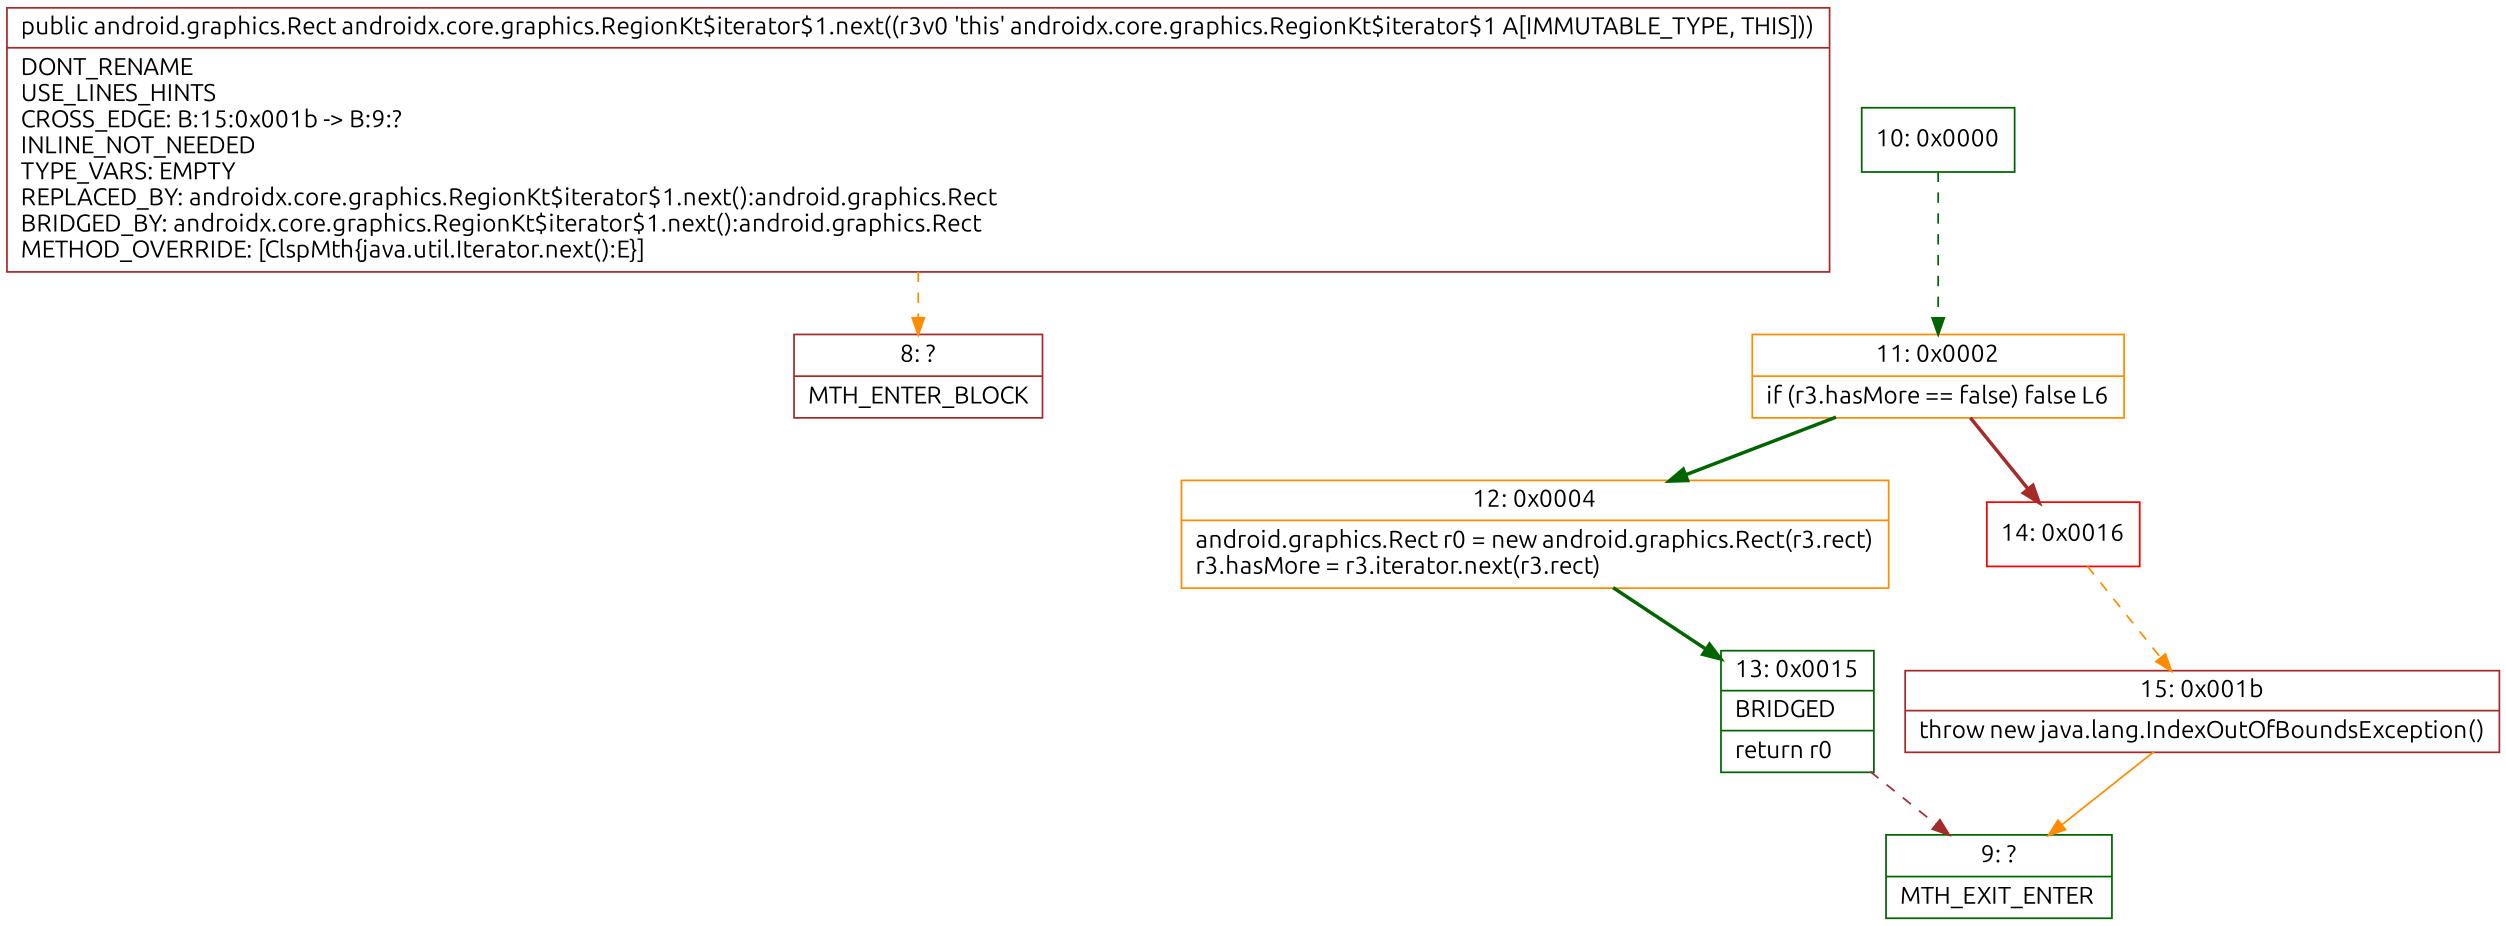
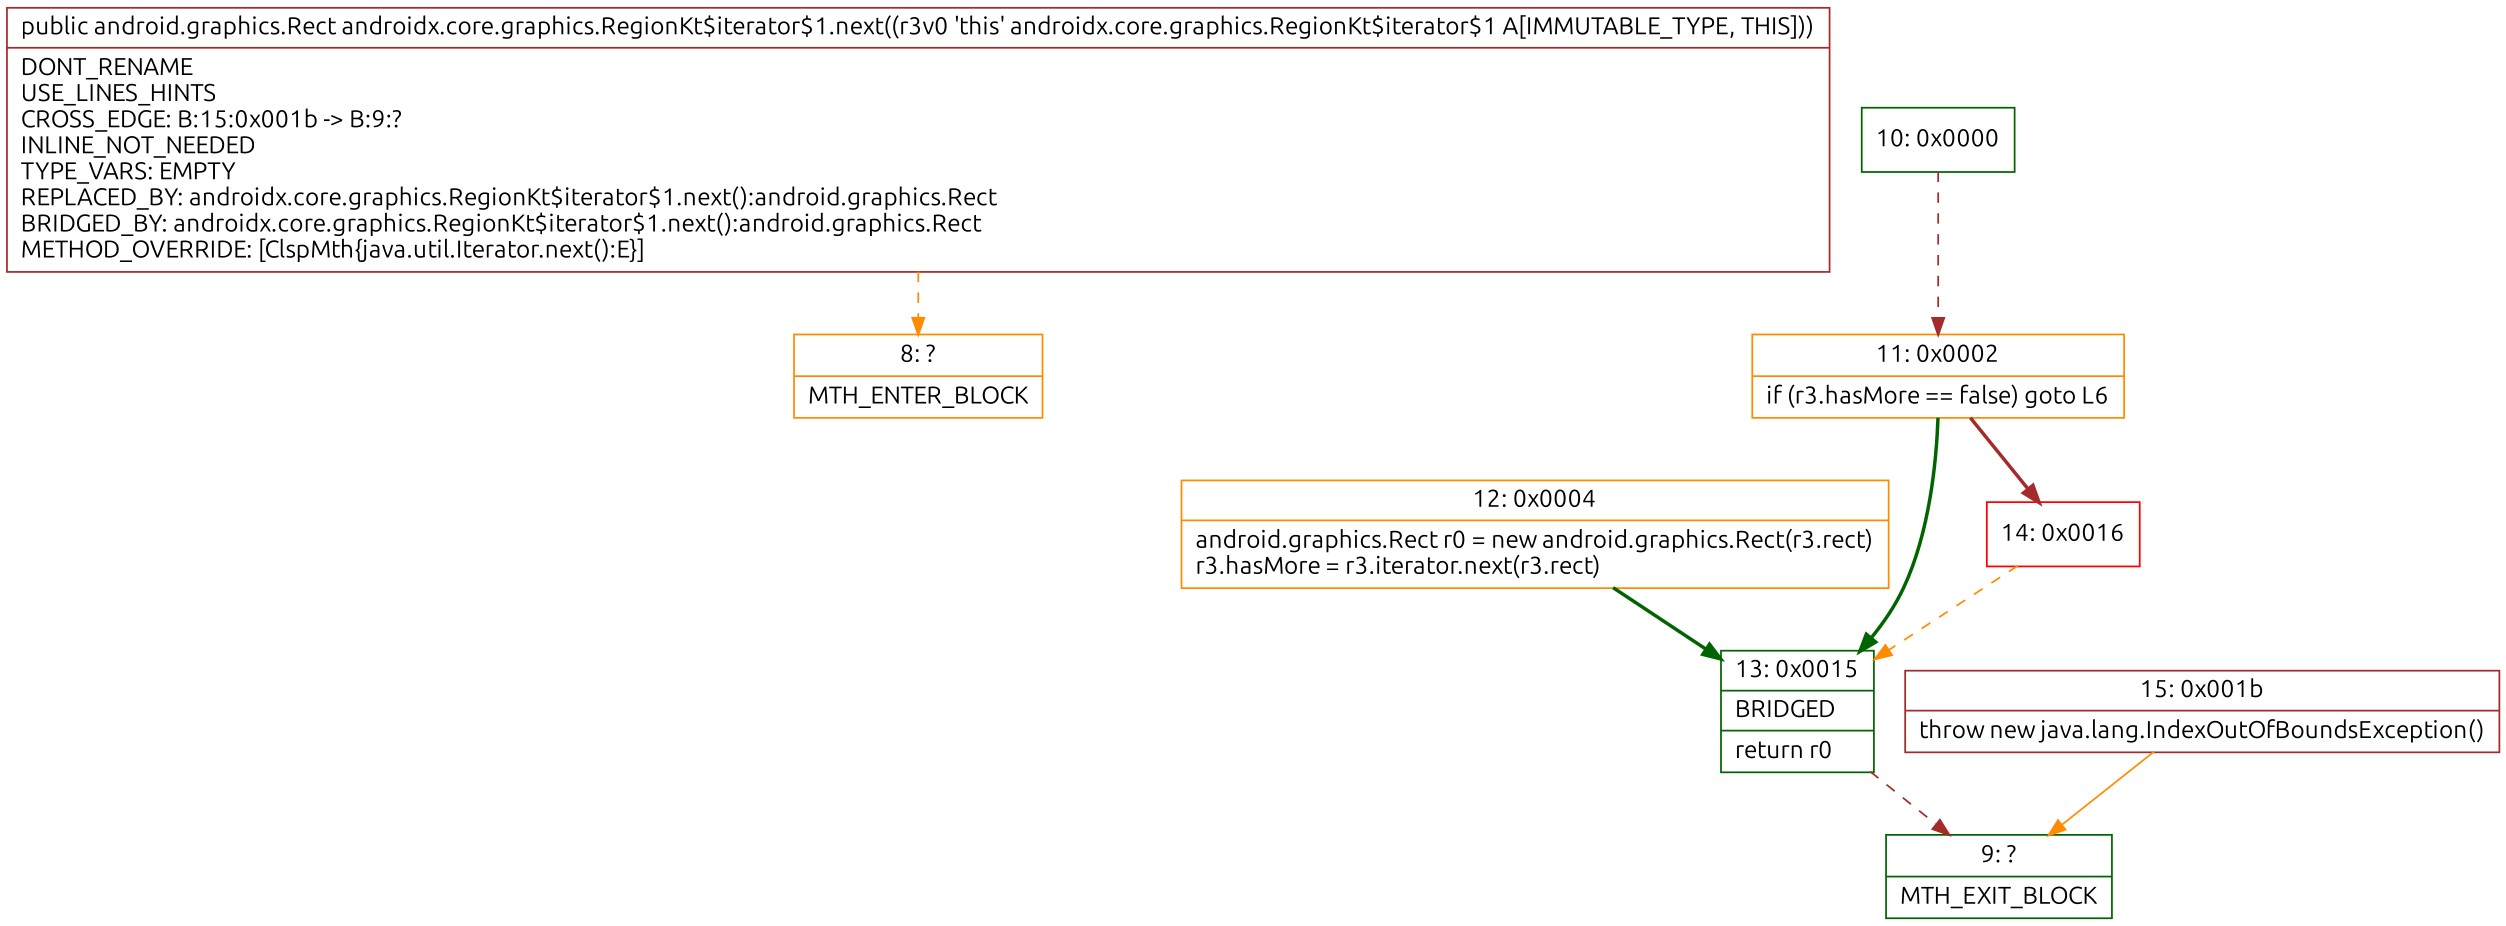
(1938, 244) -> (1938, 244)
(918, 376) -> (918, 376)
(1938, 396) -> (1938, 396)
(1761, 446) -> (1922, 534)
(2124, 612) -> (1953, 608)
(1997, 897) -> (1999, 897)
